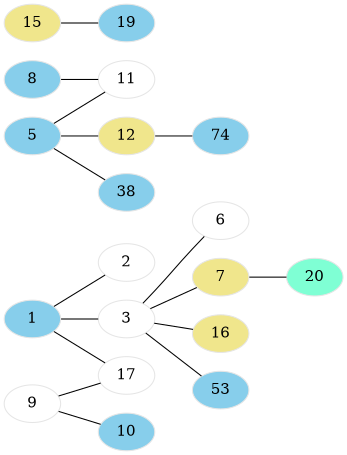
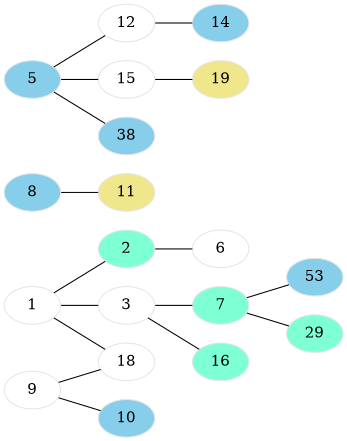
(32, 23) -> (127, 79)
(127, 23) -> (221, 79)
(127, 79) -> (127, 192)
(80, 108) -> (80, 79)
(127, 136) -> (127, 23)
(221, 136) -> (221, 23)
(127, 263) -> (127, 249)
(174, 270) -> (174, 249)
(221, 277) -> (221, 305)
(315, 277) -> (315, 334)
(32, 319) -> (32, 305)
(221, 334) -> (221, 362)
(174, 355) -> (268, 291)
(127, 375) -> (127, 362)
